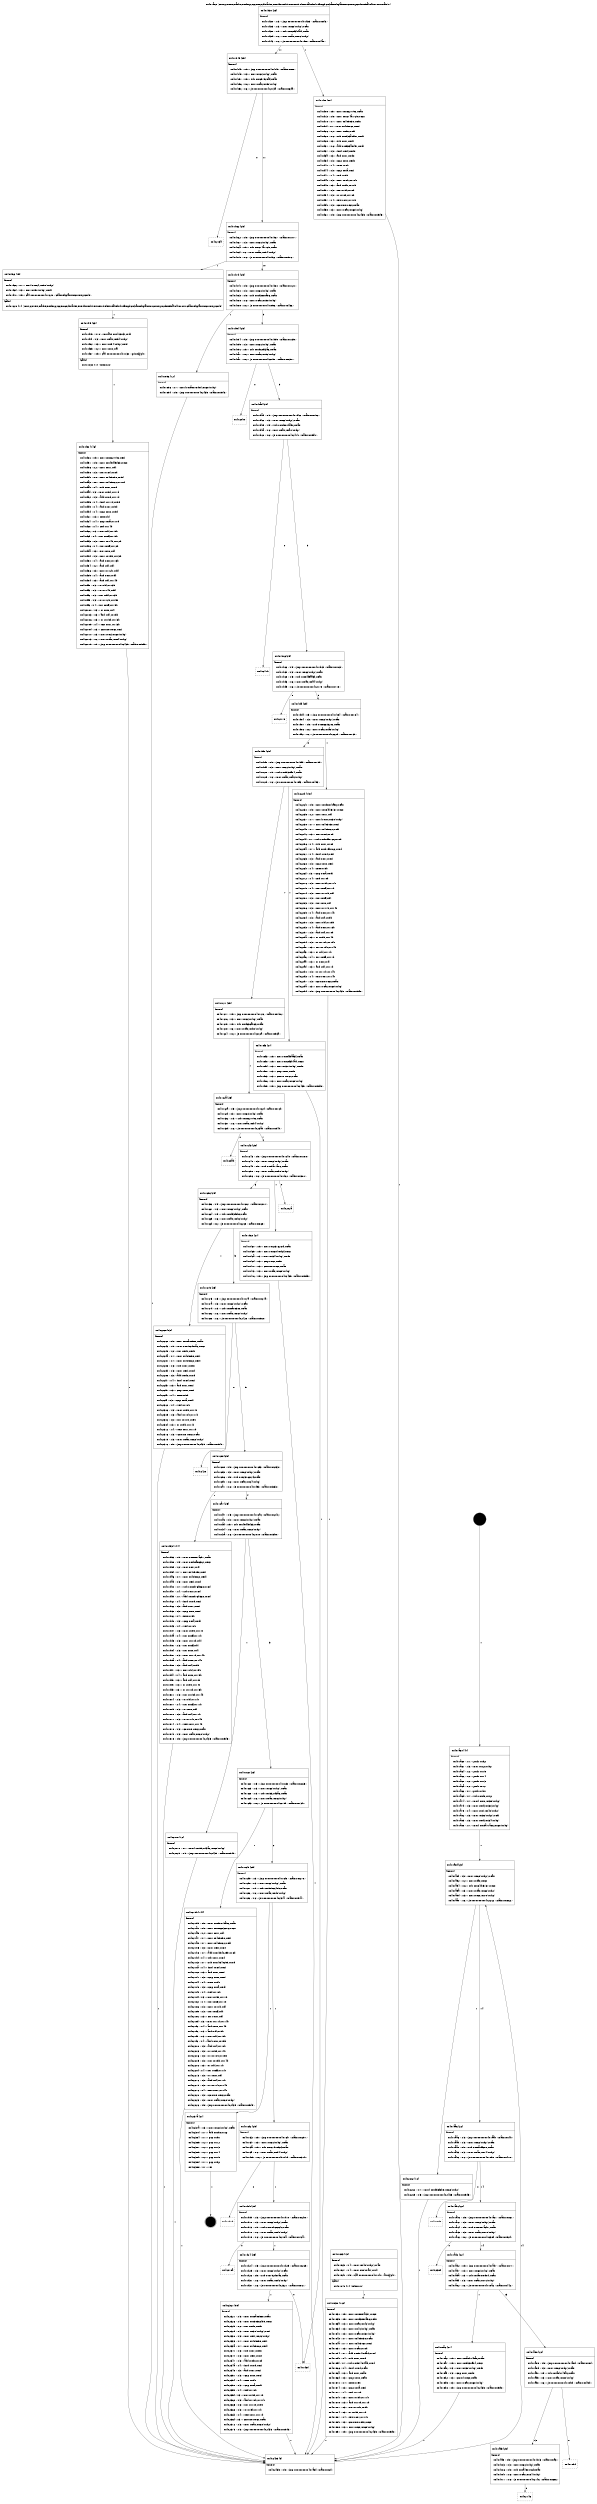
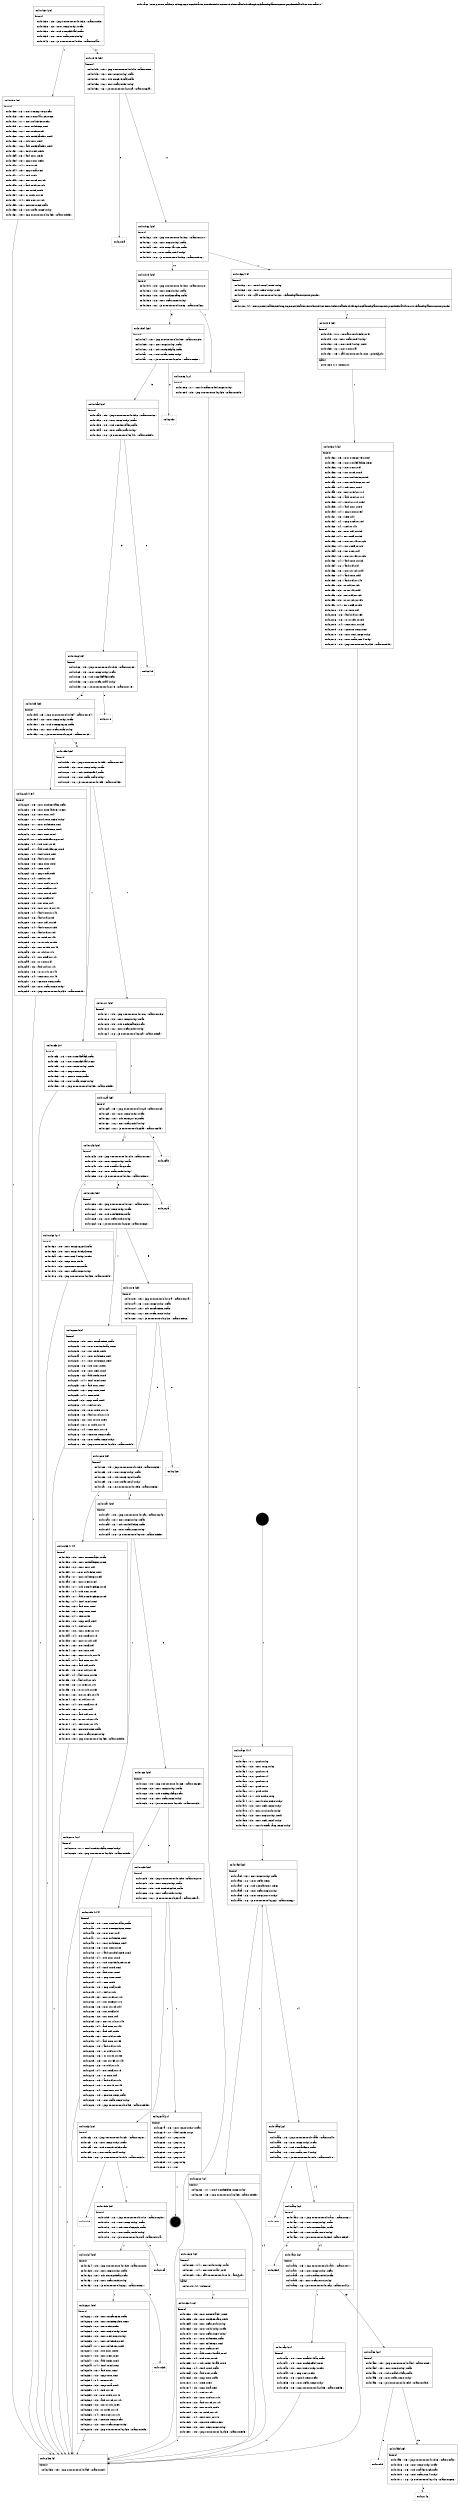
(320, 1725) -> (39, 1773)
